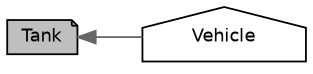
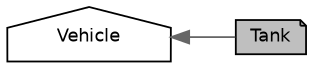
(119, 37) -> (212, 37)
